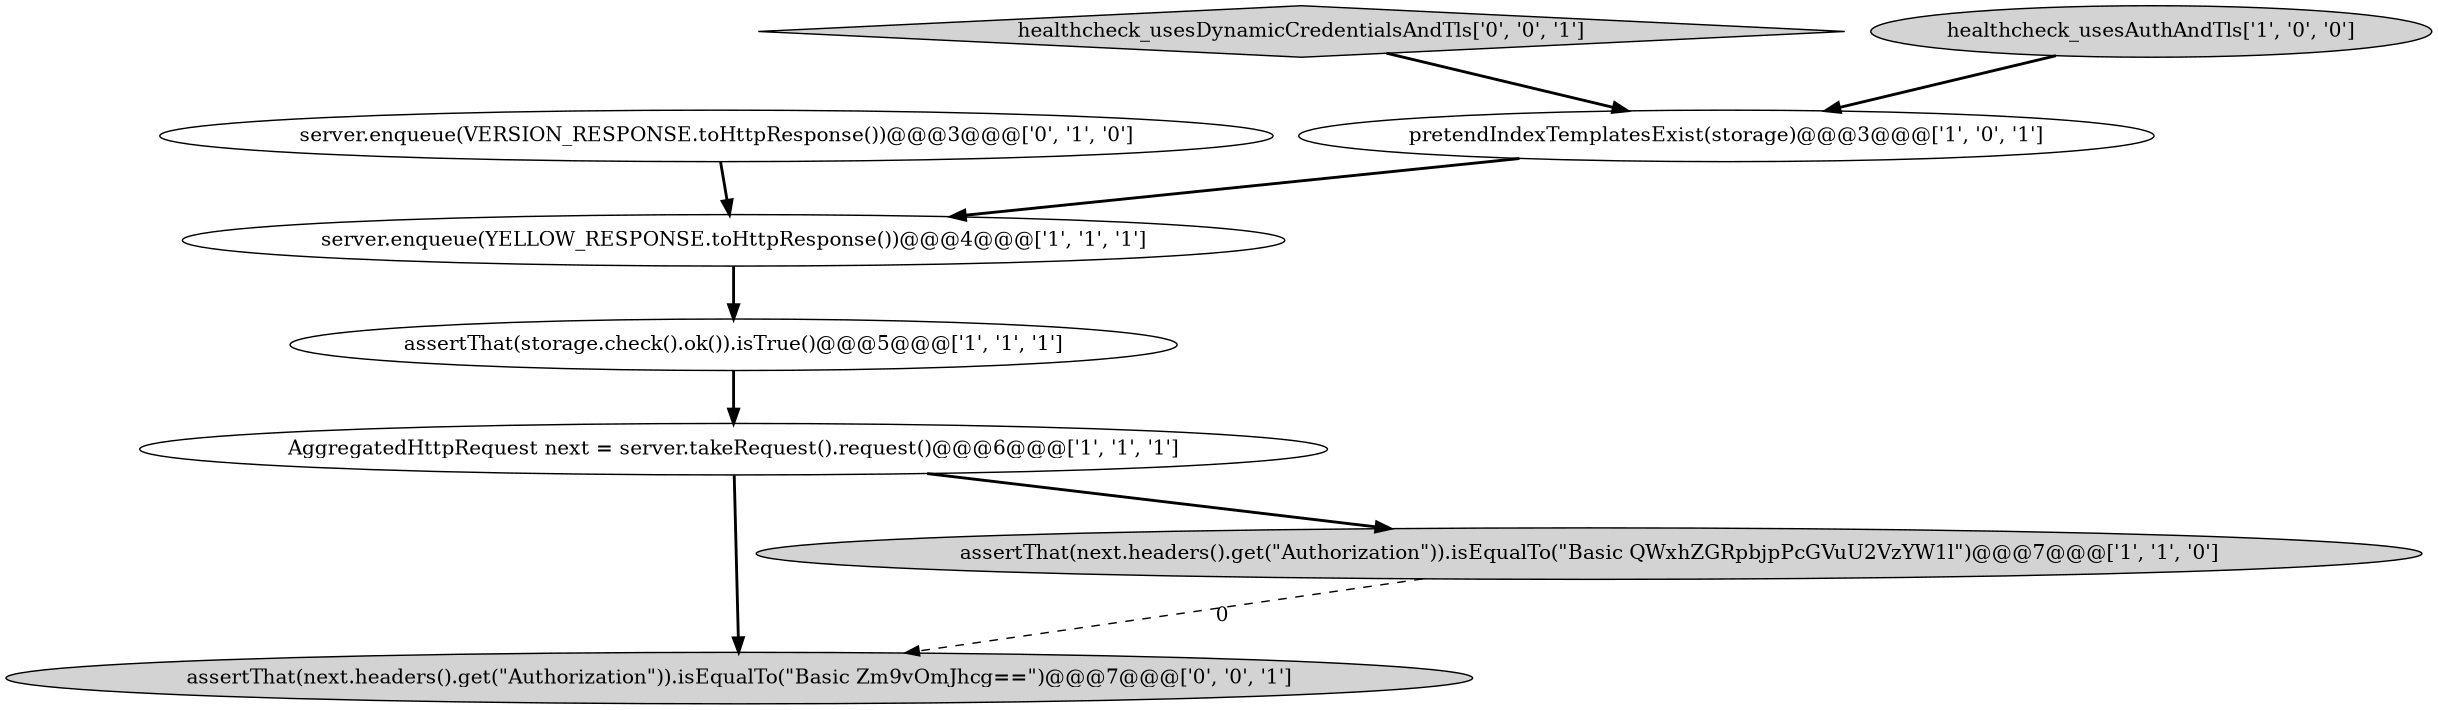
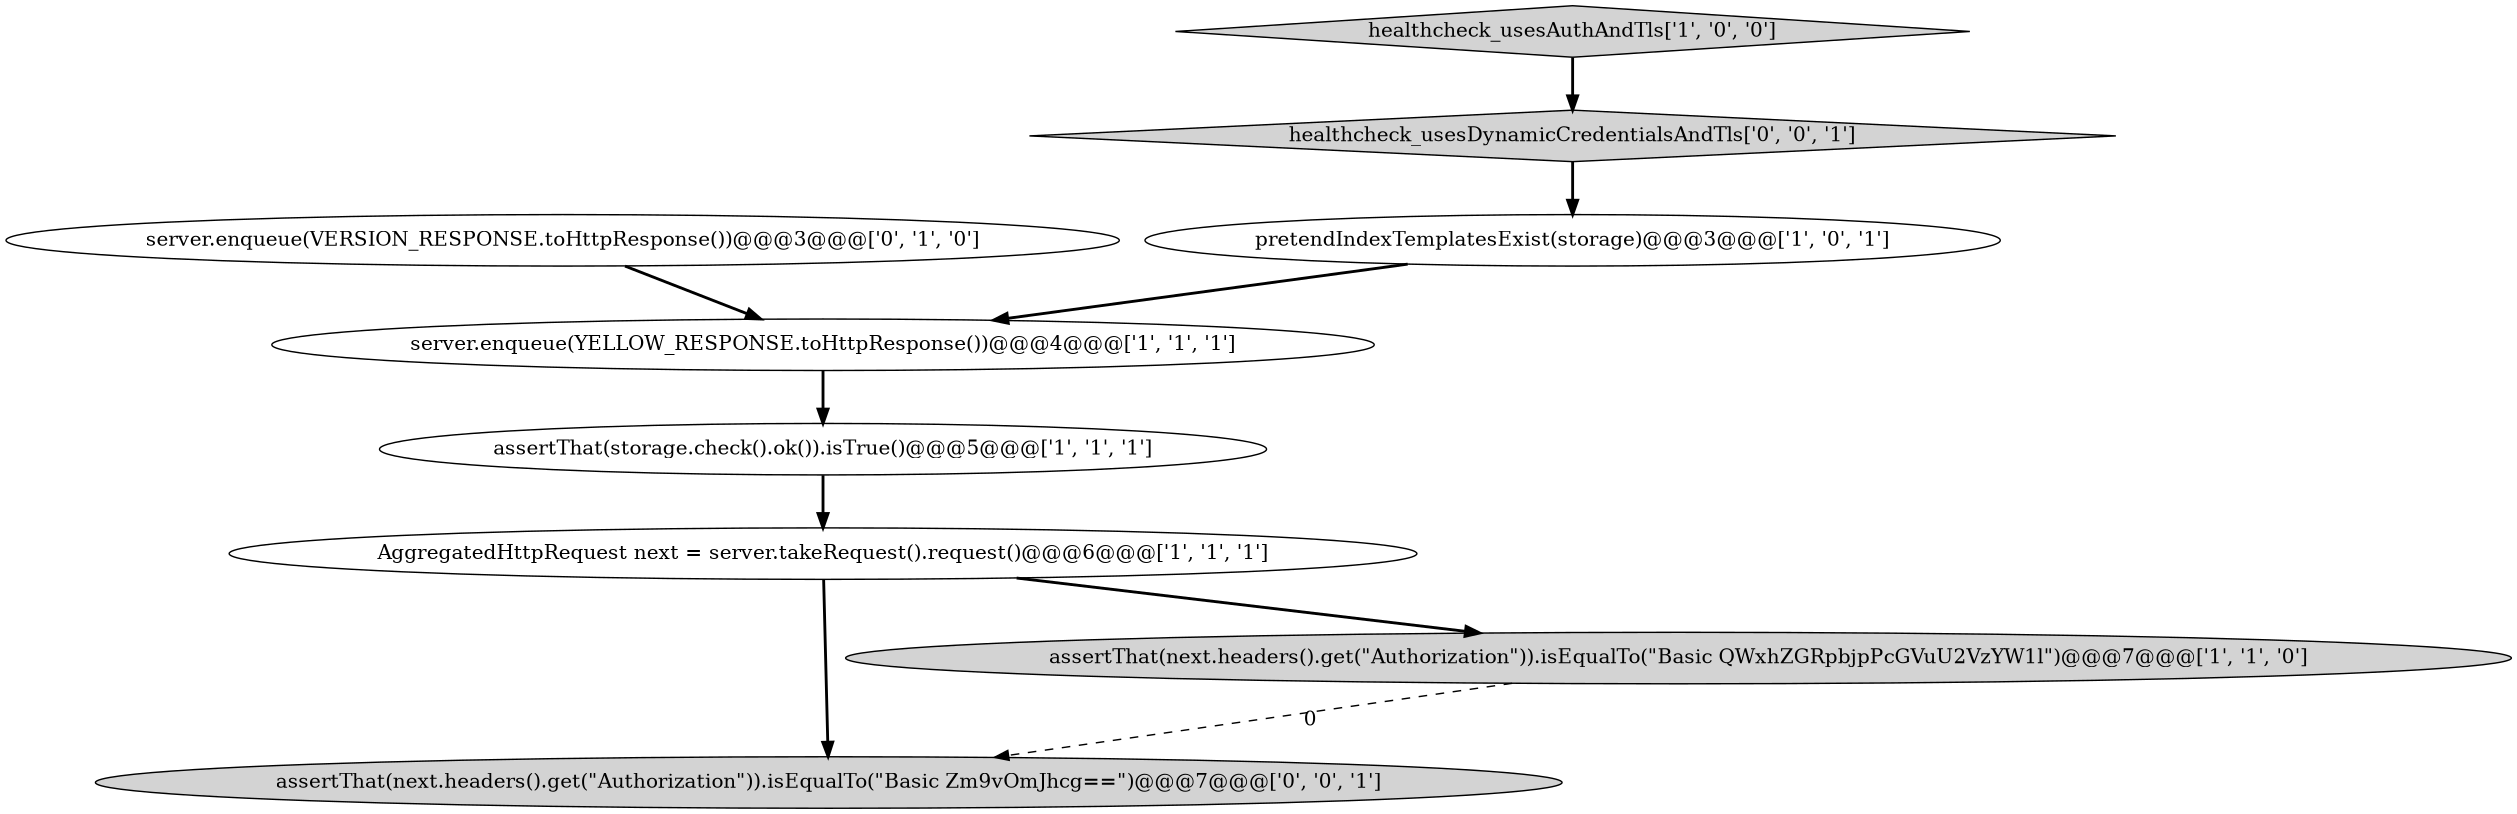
(2151, 31) -> (1573, 31)
(1948, 82) -> (1573, 77)
